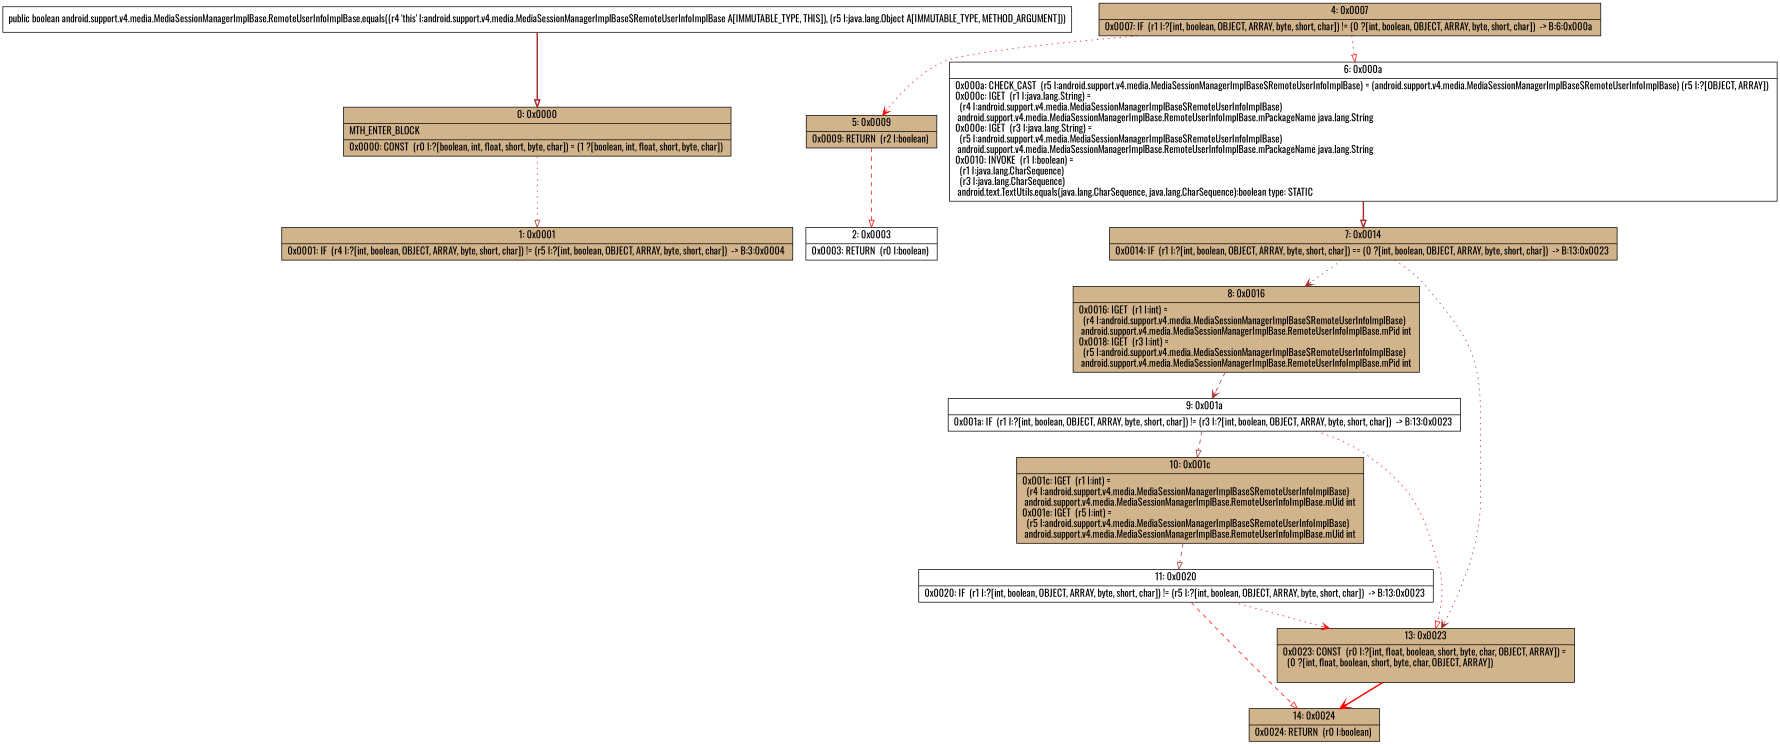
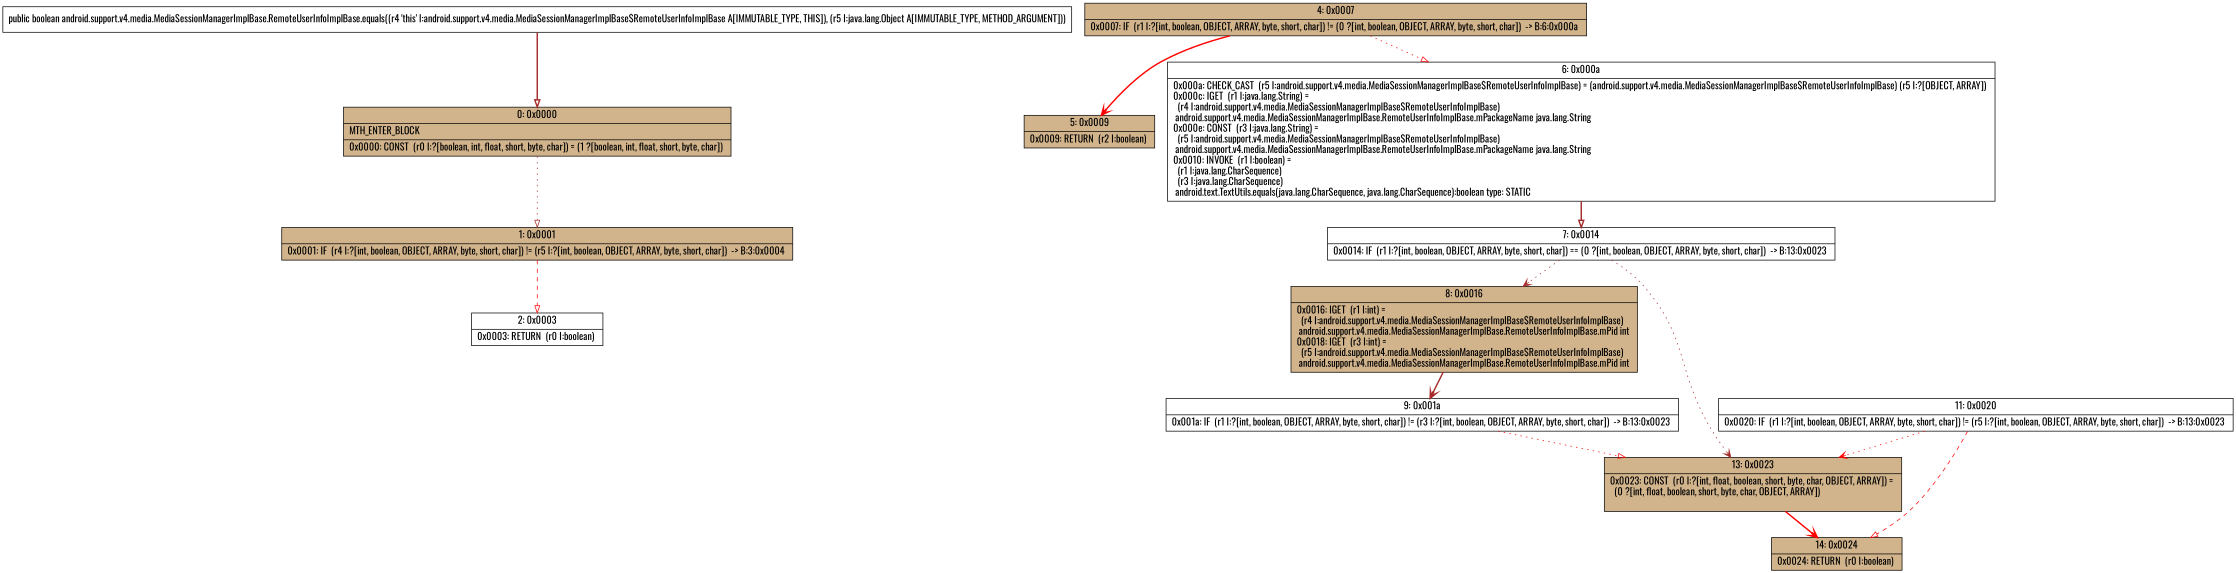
(1003, 50) -> (1161, 62)
(1025, 129) -> (1247, 129)
(872, 184) -> (537, 283)
(1363, 244) -> (1581, 244)
(1220, 382) -> (1438, 382)
(1190, 500) -> none
